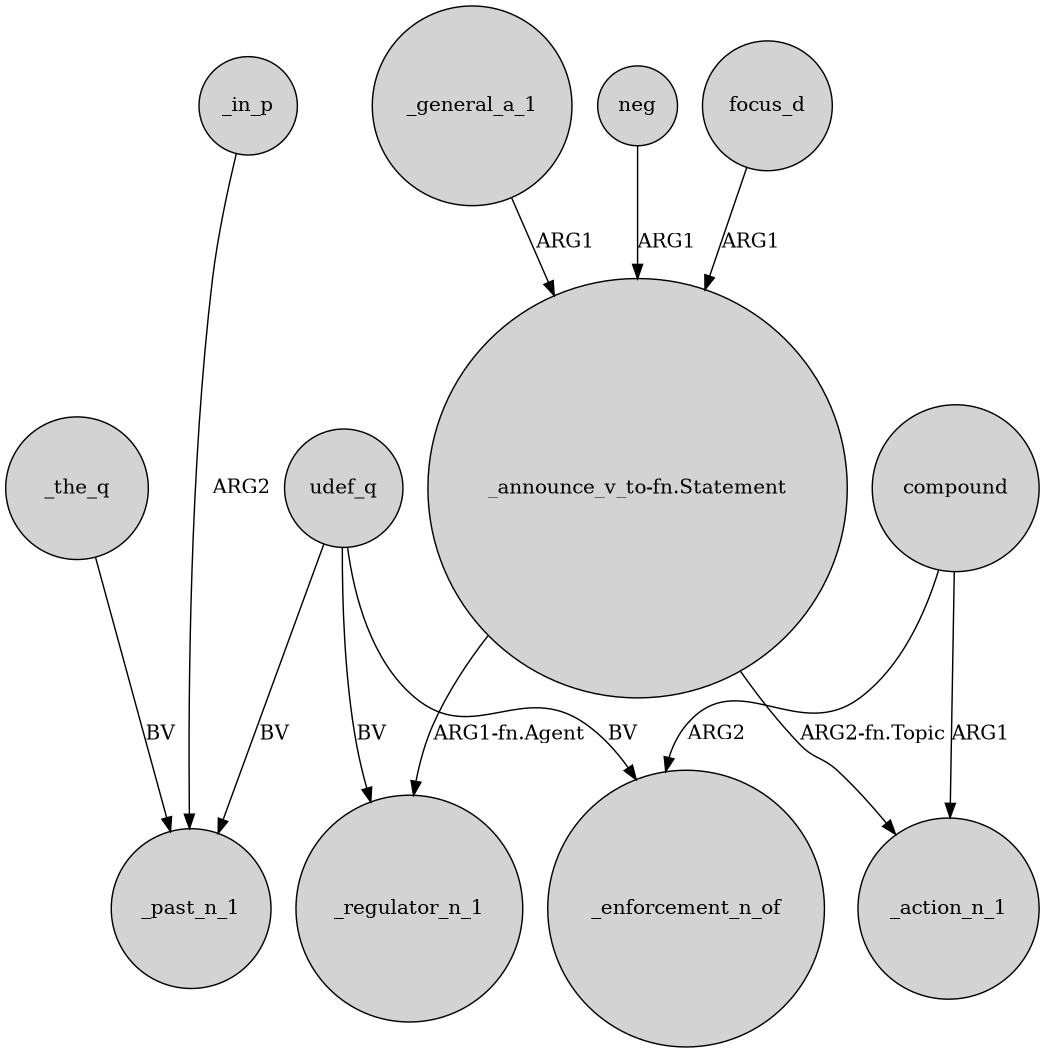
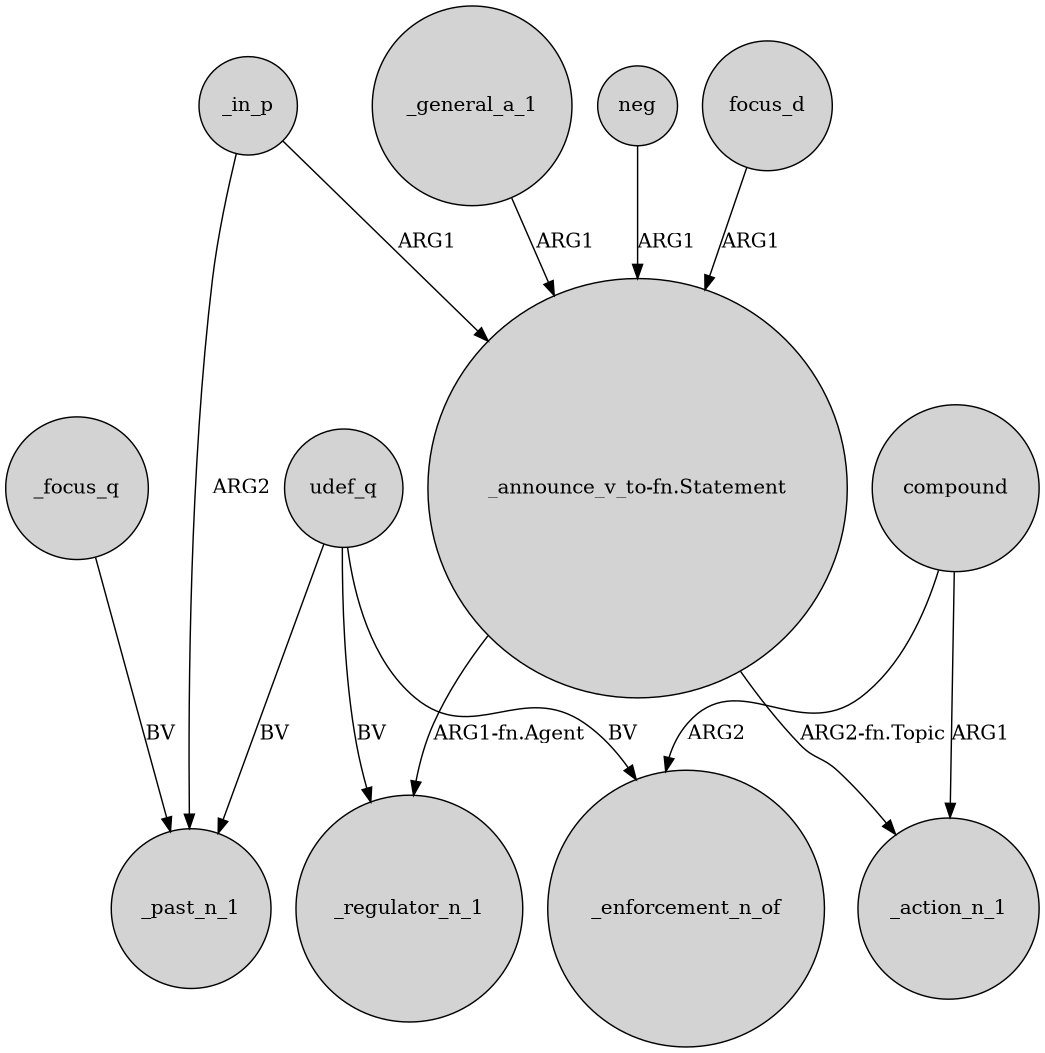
none -> (380, 236)
(77, 488) -> (77, 488)
